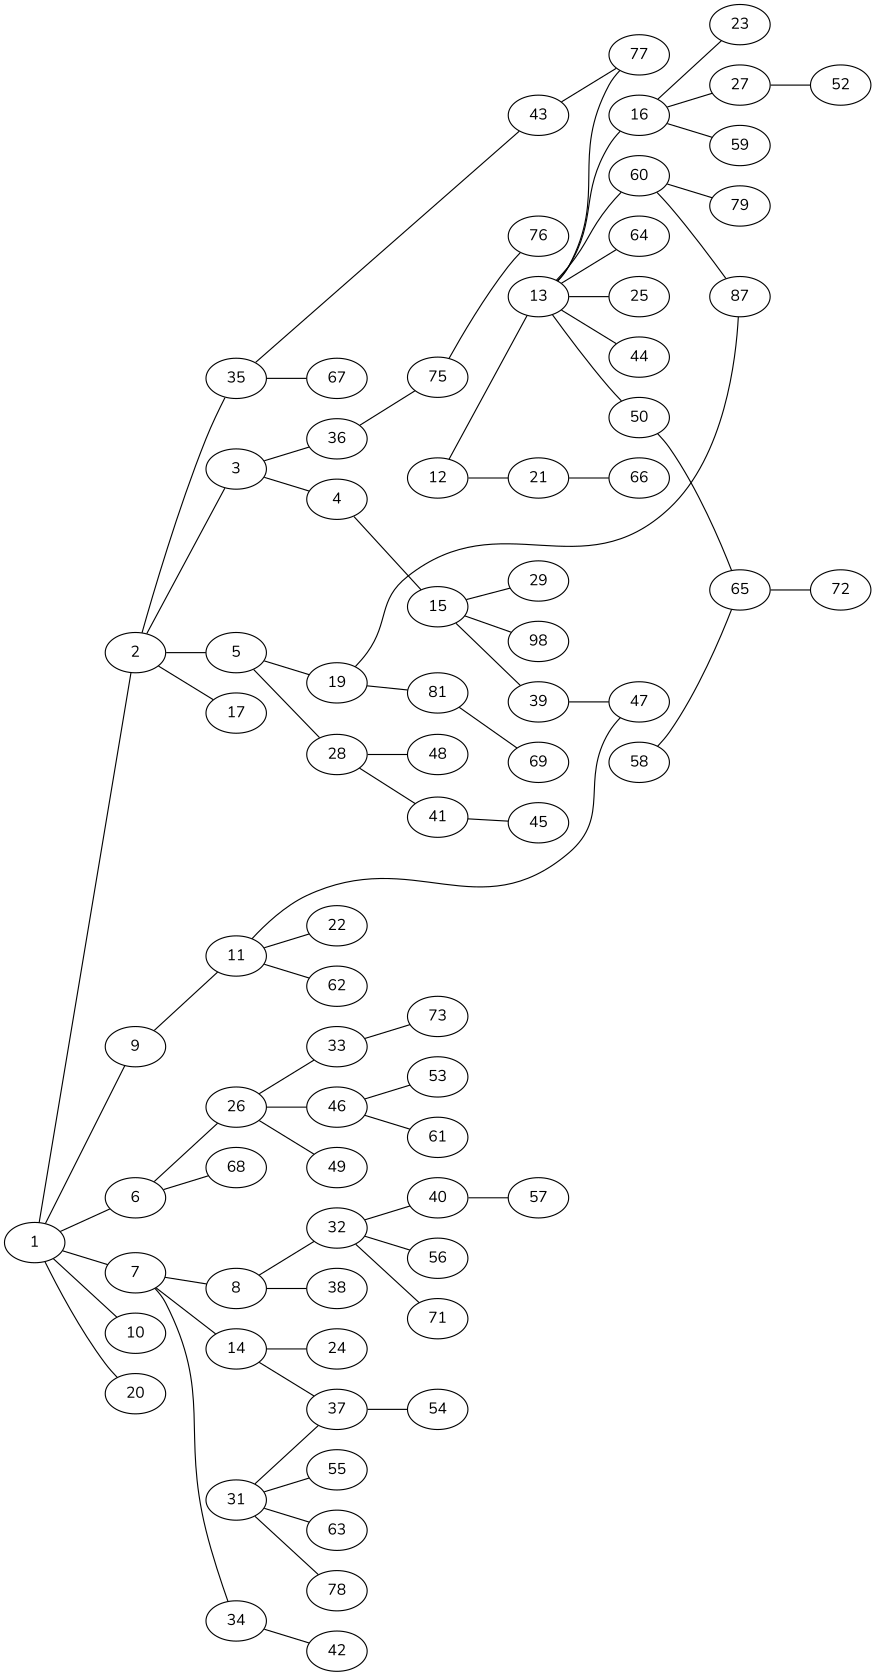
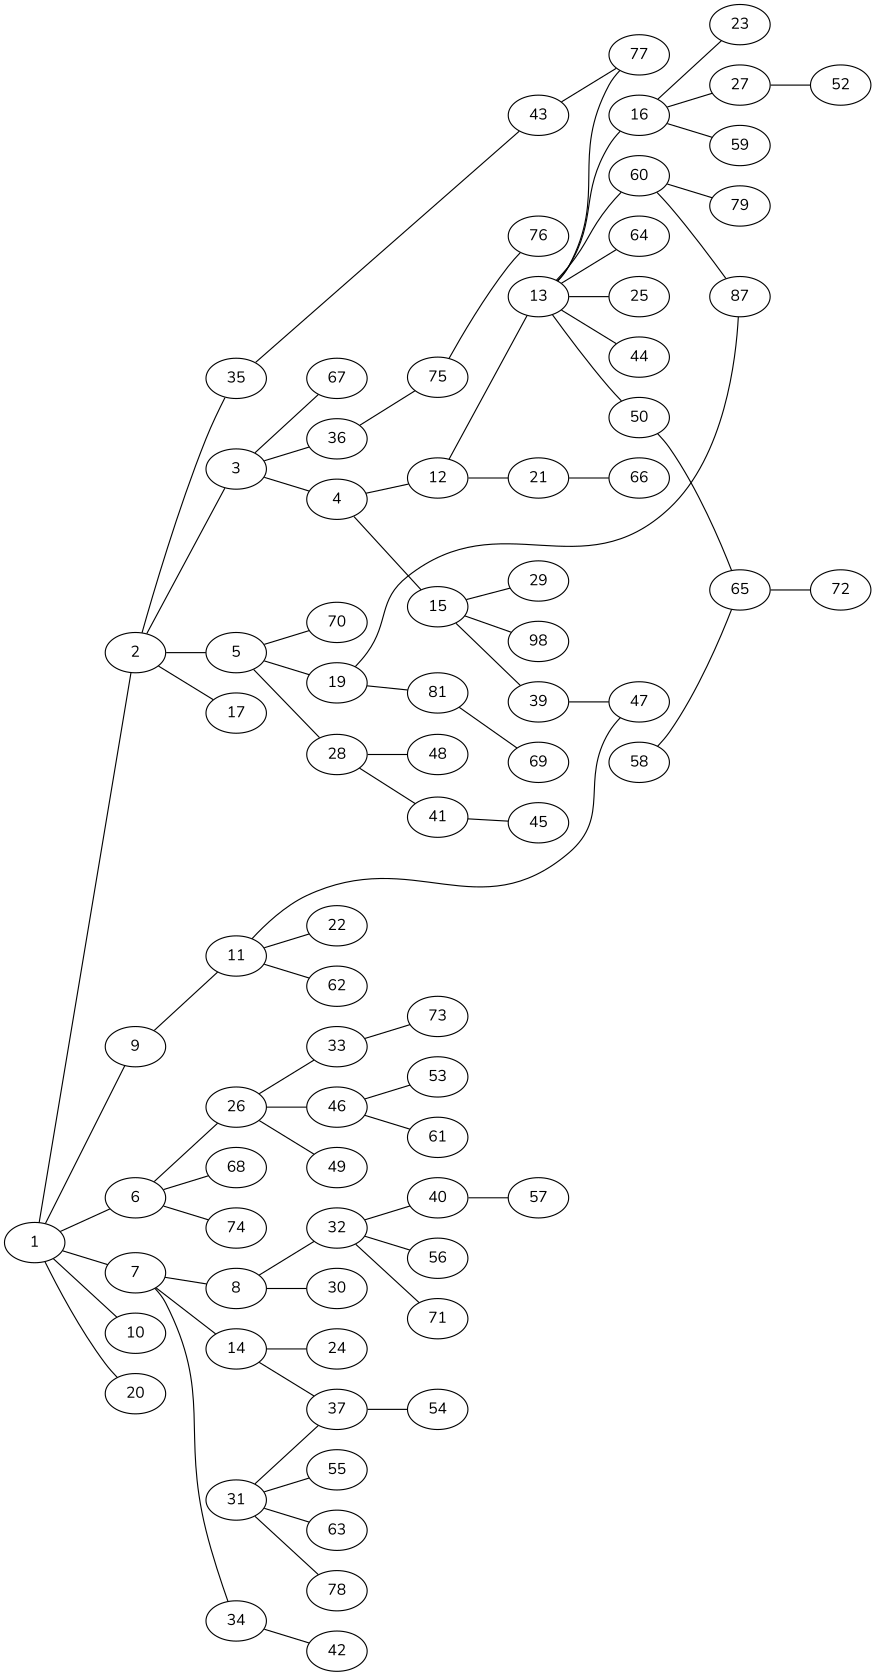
(287, 378) -> (287, 424)
none -> (387, 489)
none -> (337, 622)
none -> (236, 1228)
(337, 1288) -> (337, 1288)
